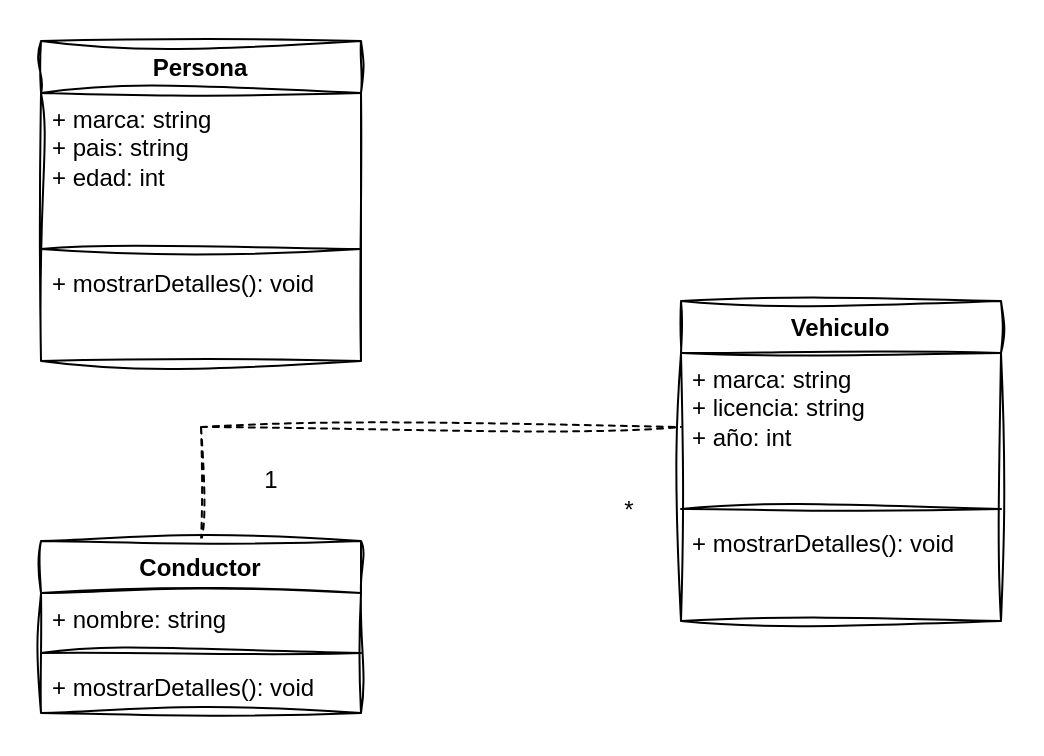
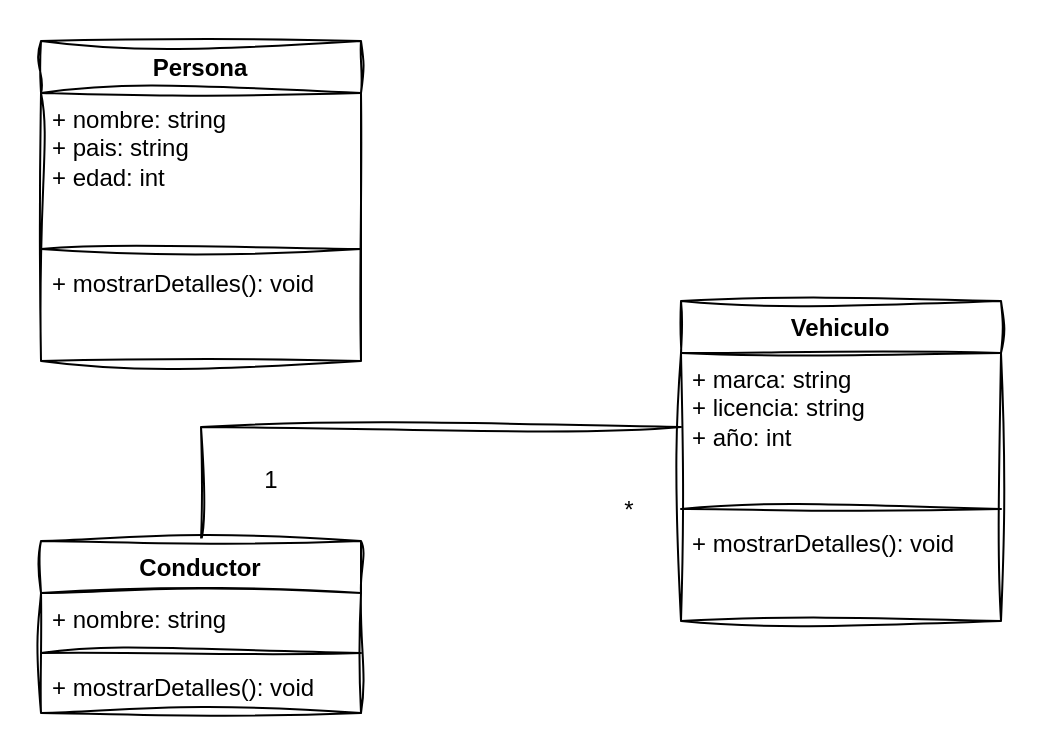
(141, 150) -> (148, 150)
(328, 427) -> (328, 427)
